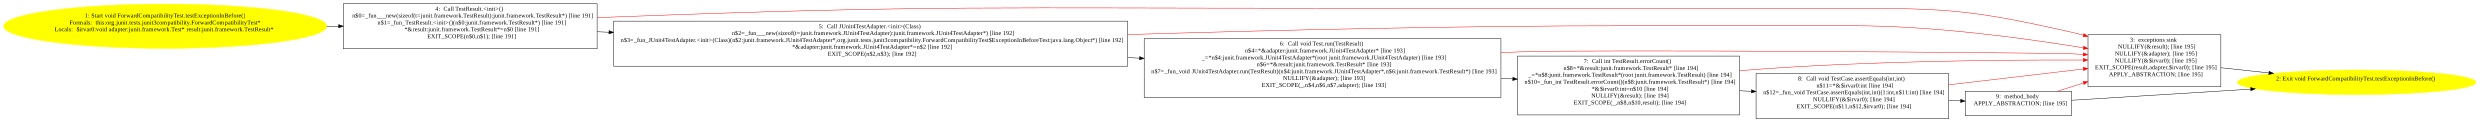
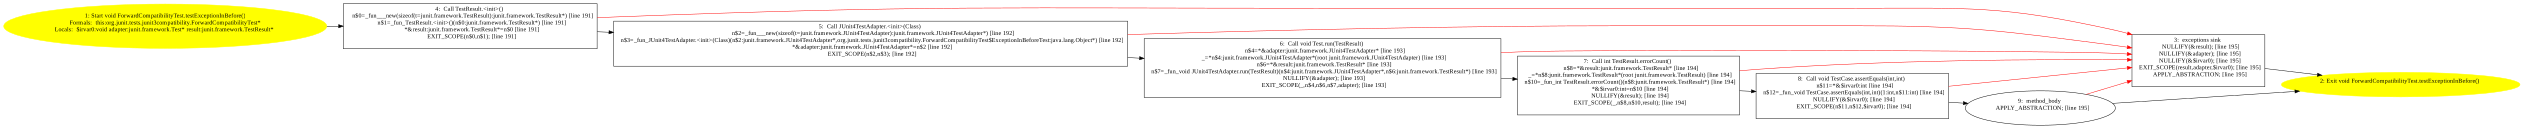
(2018, 103) -> (2040, 108)
